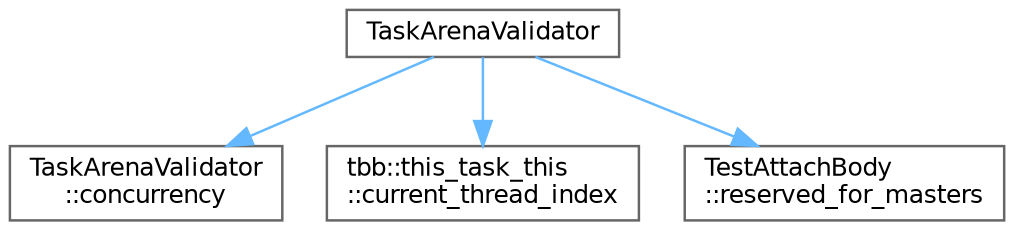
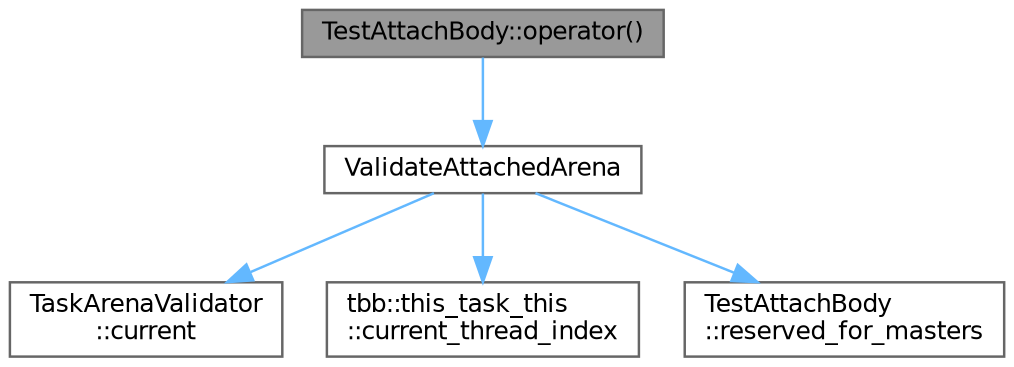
none -> (483, 33)
(483, 33) -> (483, 170)
(146, 183) -> (146, 319)
